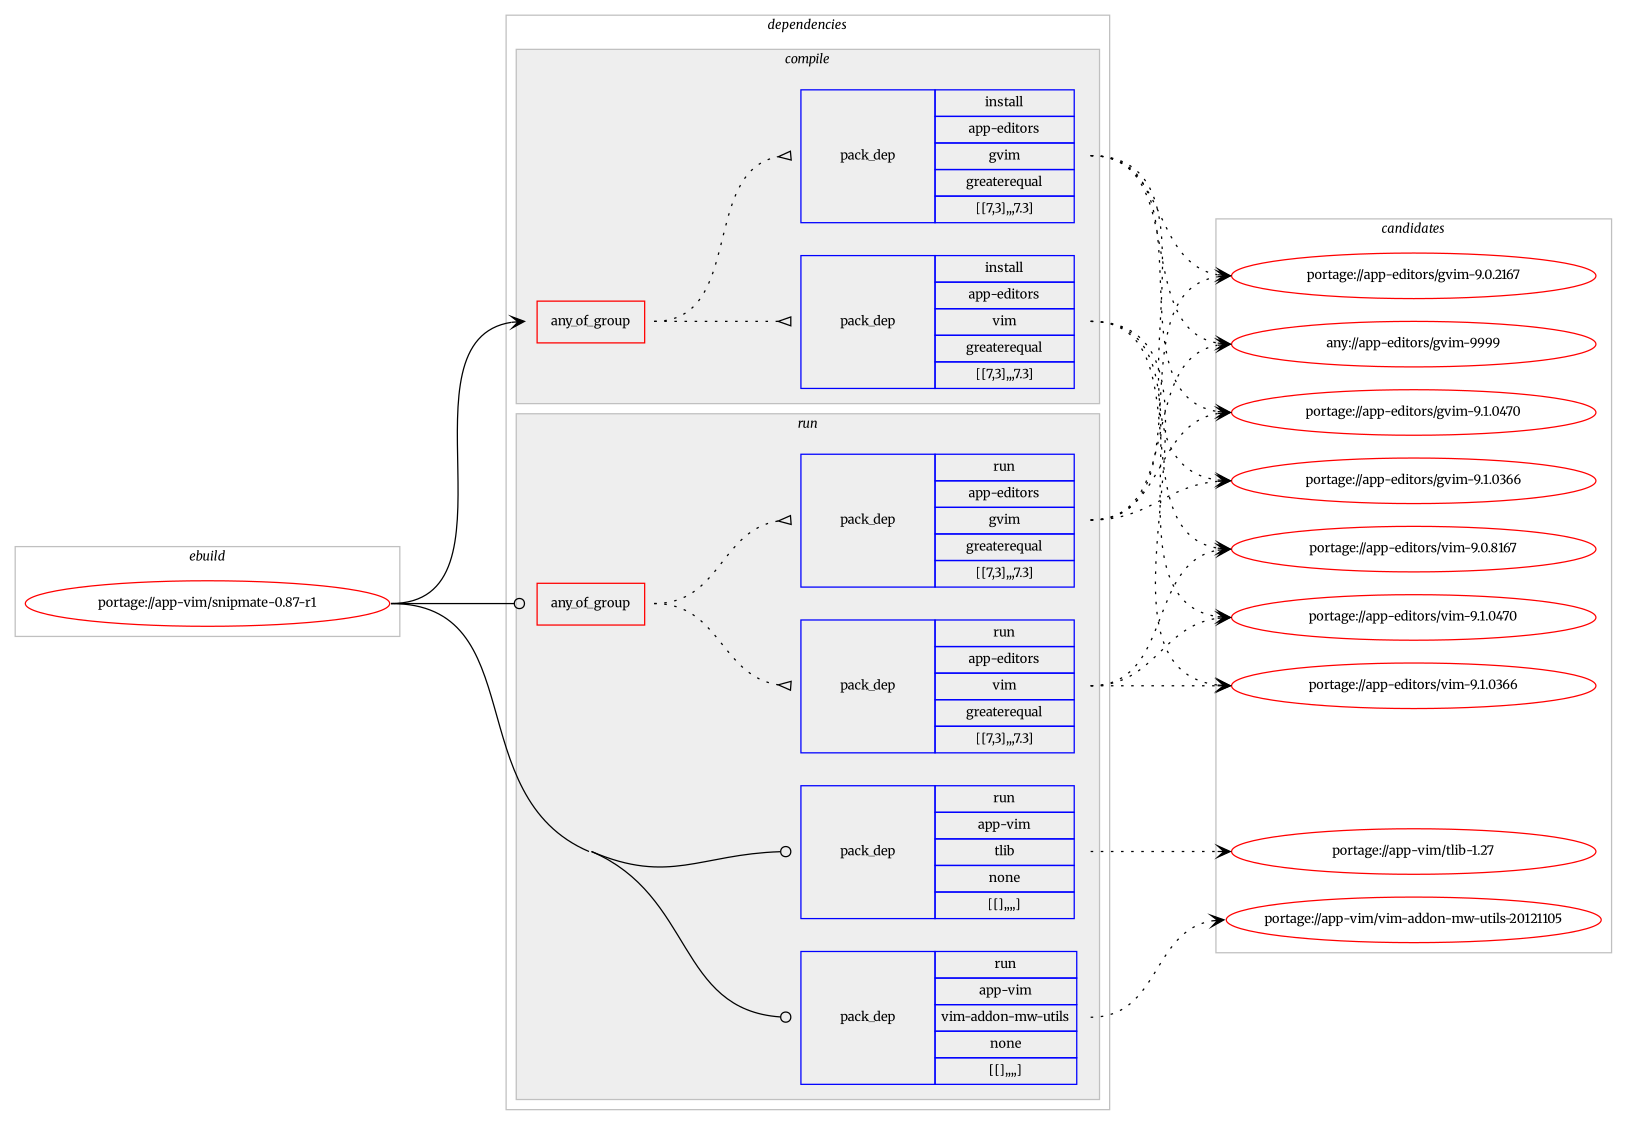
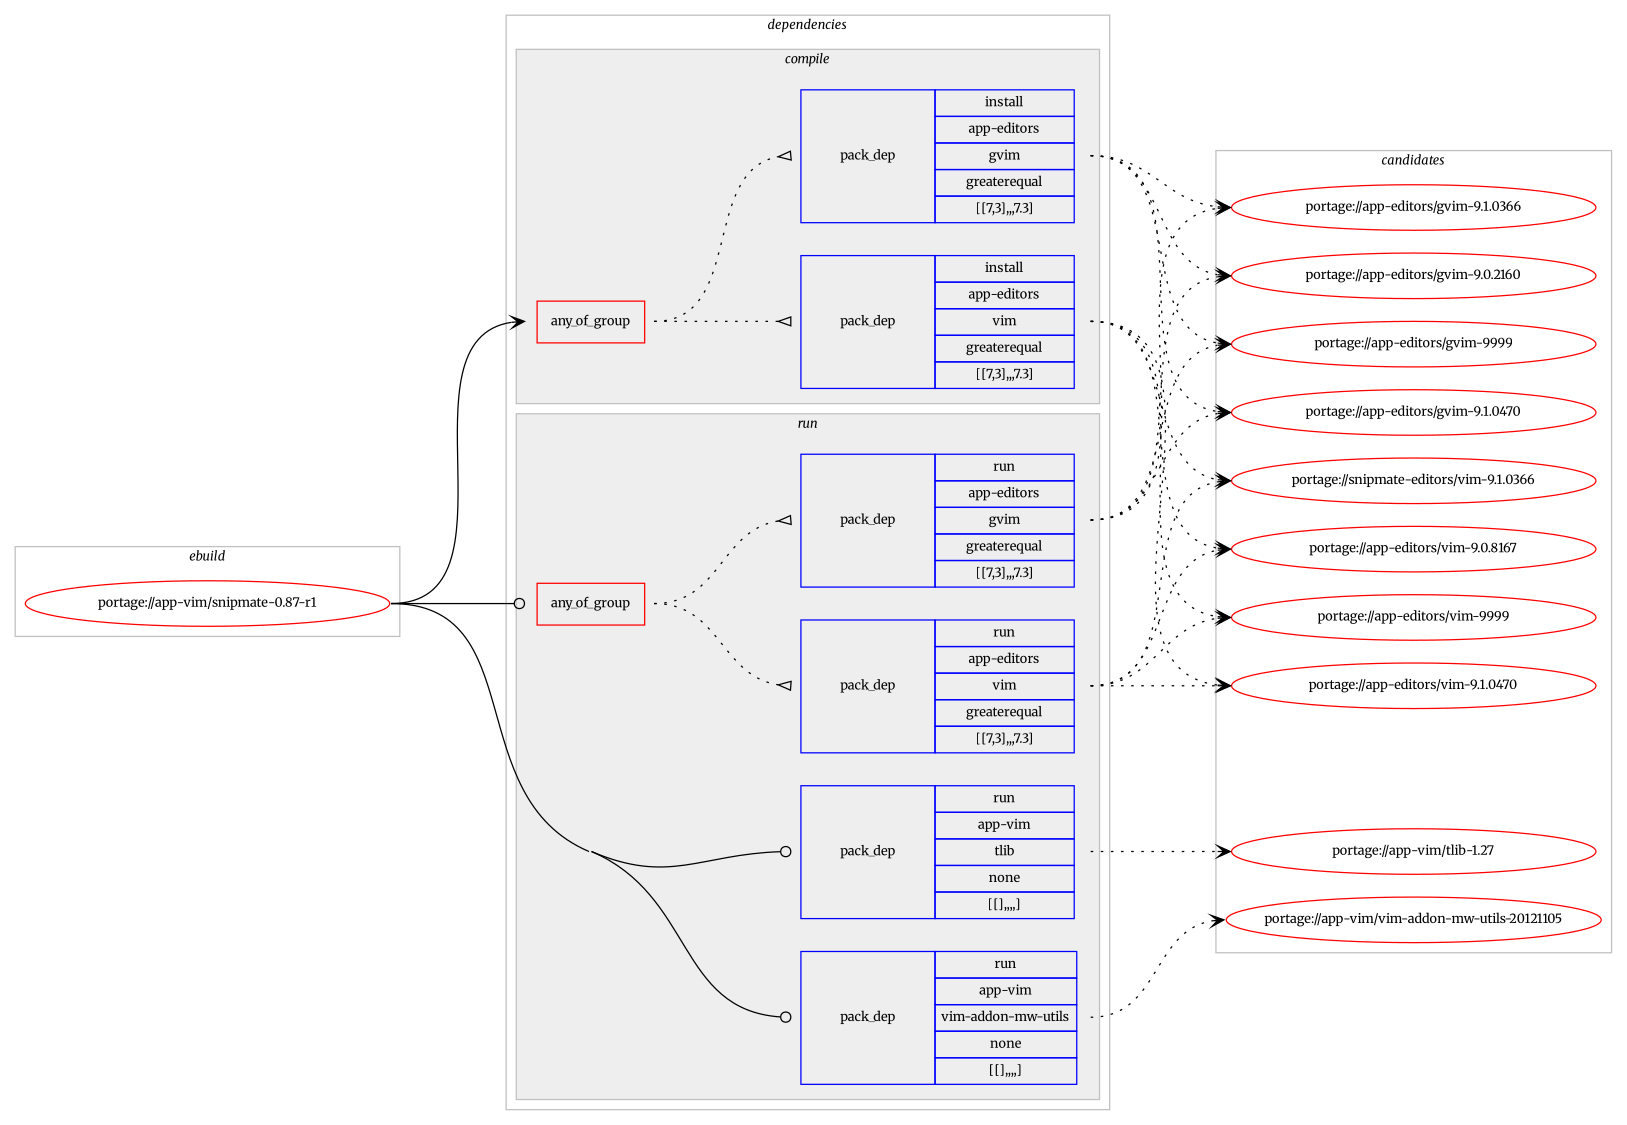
(1414, 276) -> (1414, 276)
(1414, 344) -> (1414, 344)
none -> (1414, 617)
(1414, 686) -> (1414, 481)
